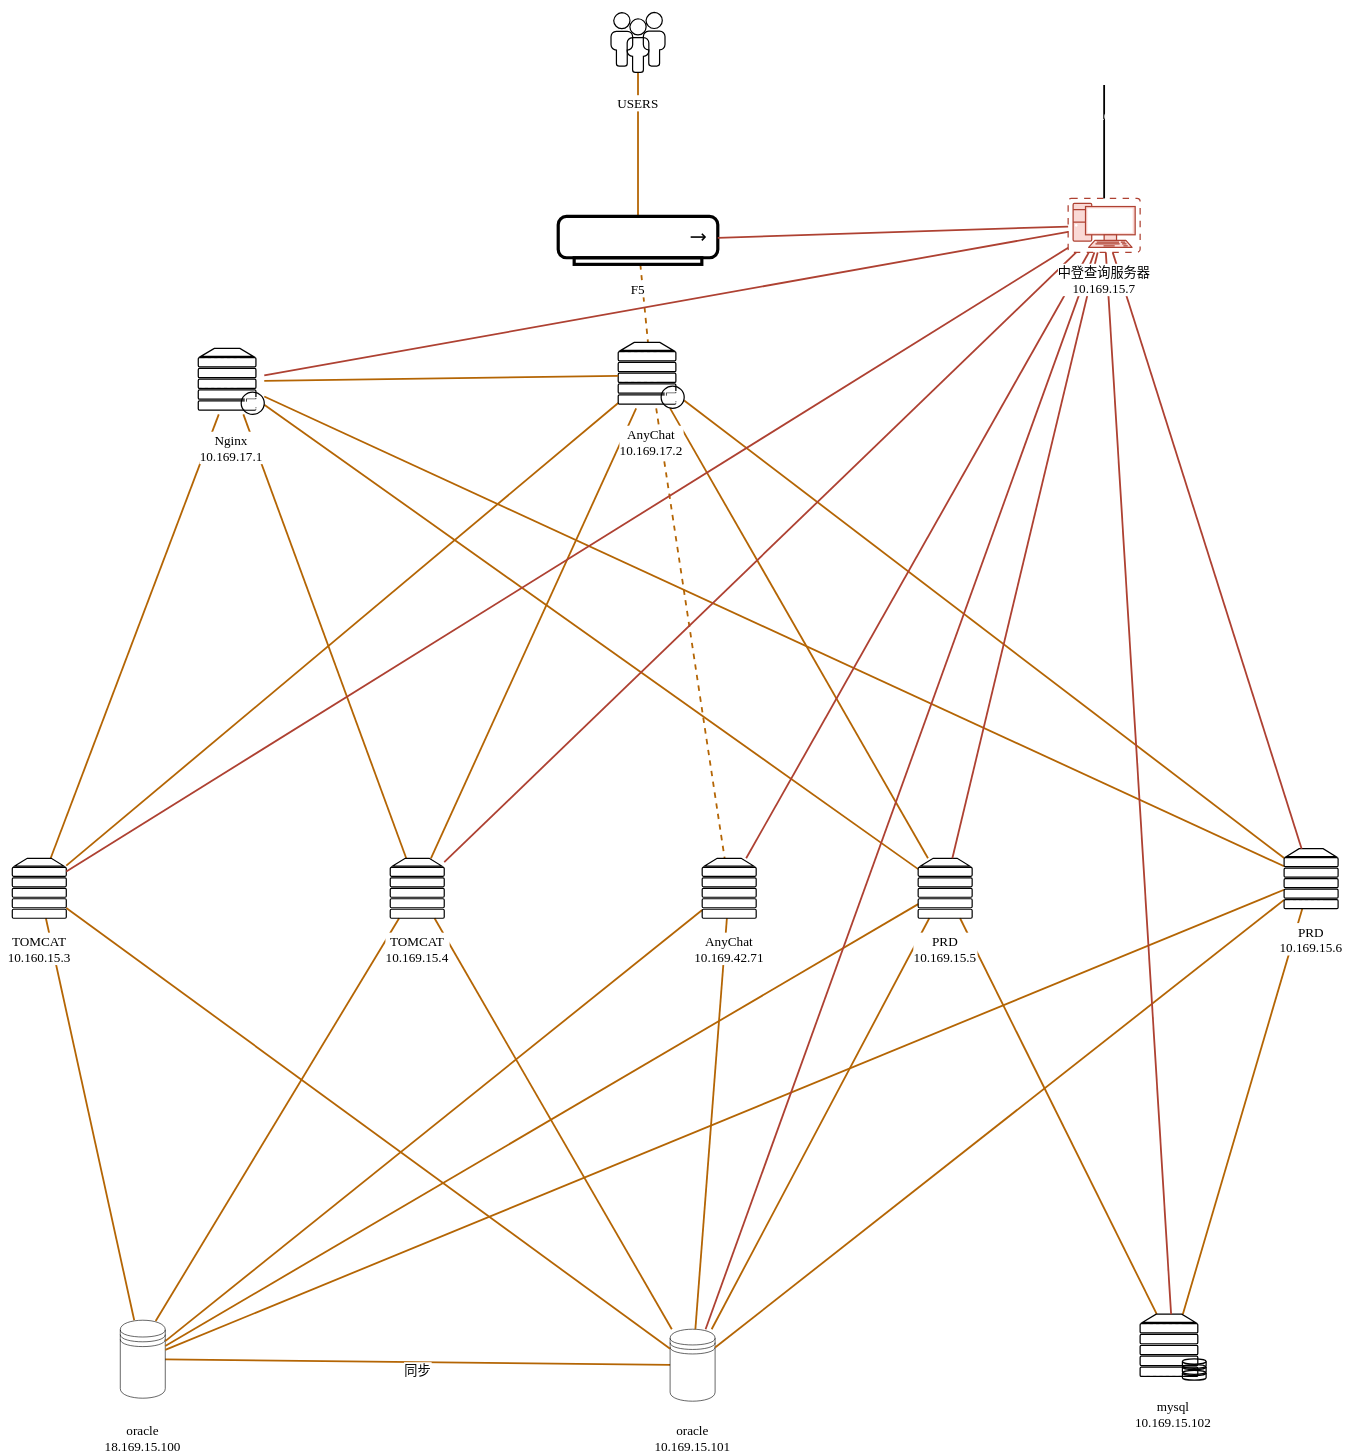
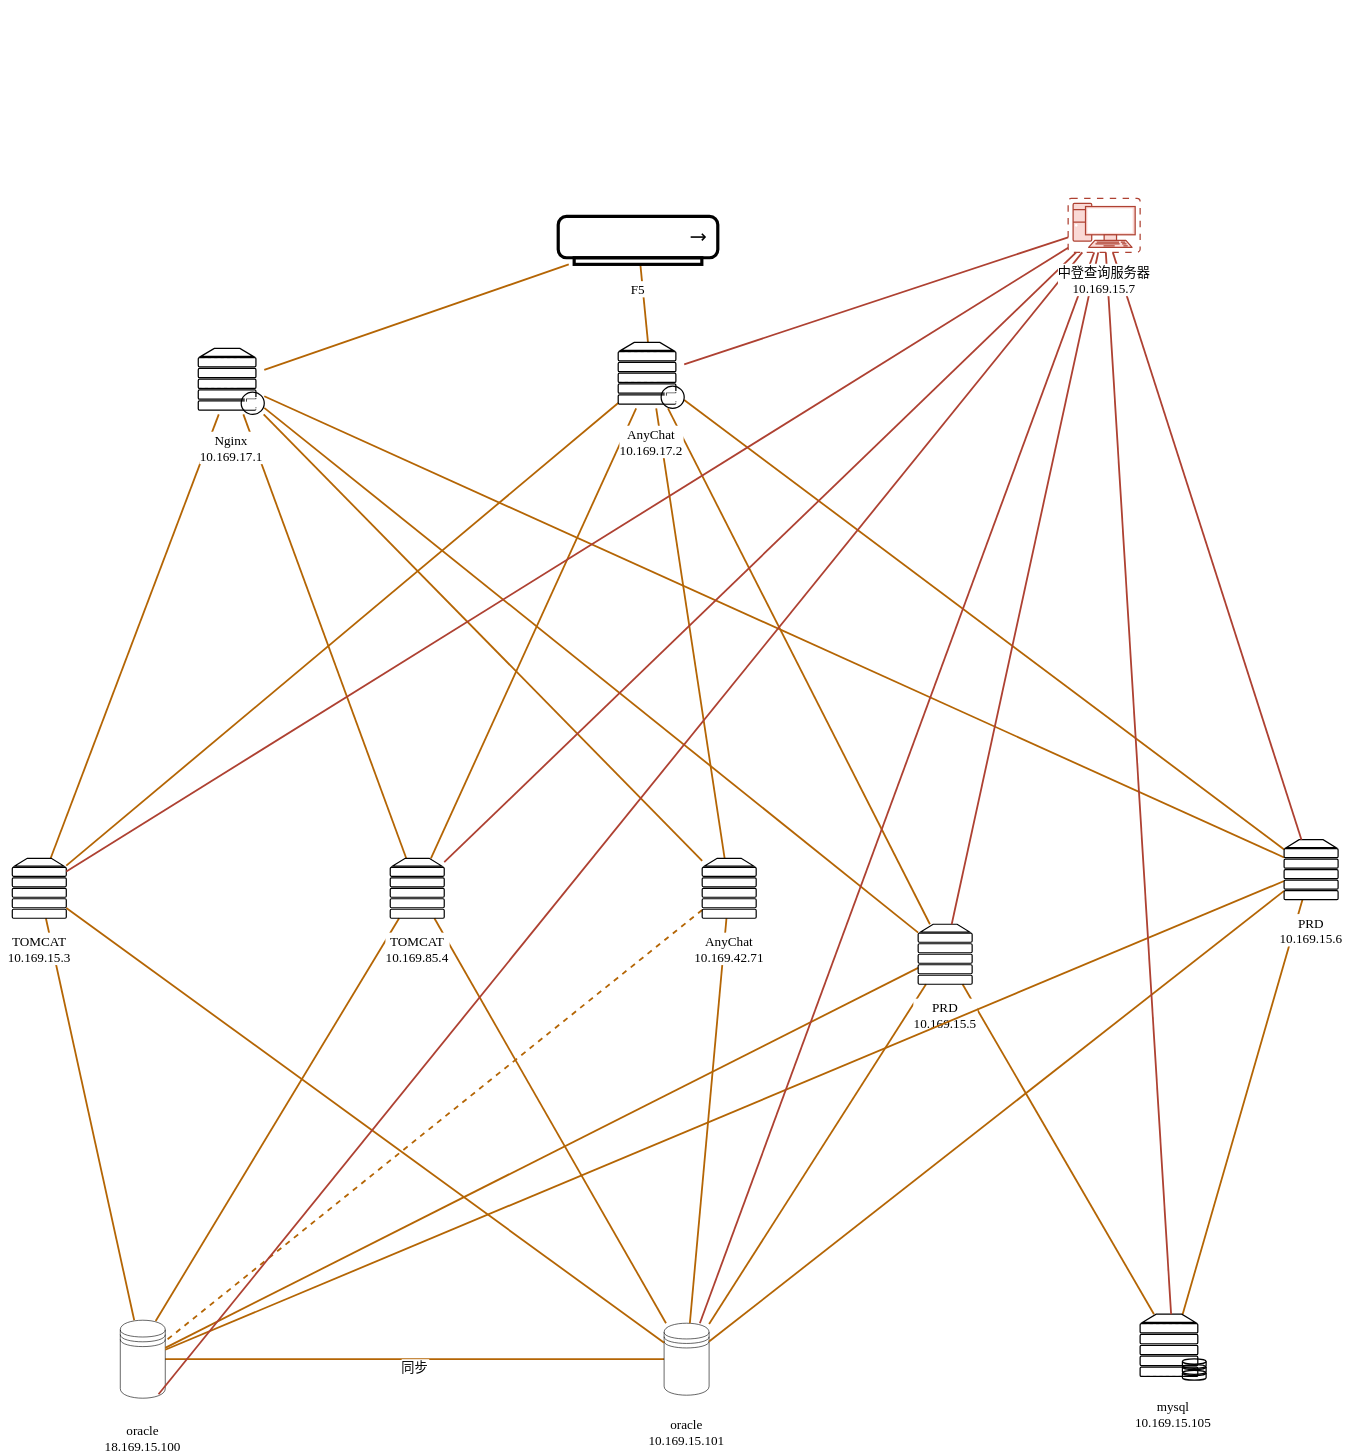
(638, 42) -> none
(1104, 54) -> none
(1104, 142) -> none
(638, 144) -> none
(893, 232) -> (876, 301)
(665, 304) -> none
none -> (416, 317)
(646, 319) -> (646, 319)
(443, 378) -> none
(683, 584) -> (683, 584)
none -> (484, 638)
(827, 716) -> none
(1311, 879) -> (1311, 870)
(945, 888) -> (945, 954)
(39, 942) -> (39, 942)
(417, 942) -> (417, 942)
none -> (488, 987)
(485, 1085) -> (485, 1085)
(693, 1365) -> (687, 1359)
(1173, 1407) -> (1173, 1407)
